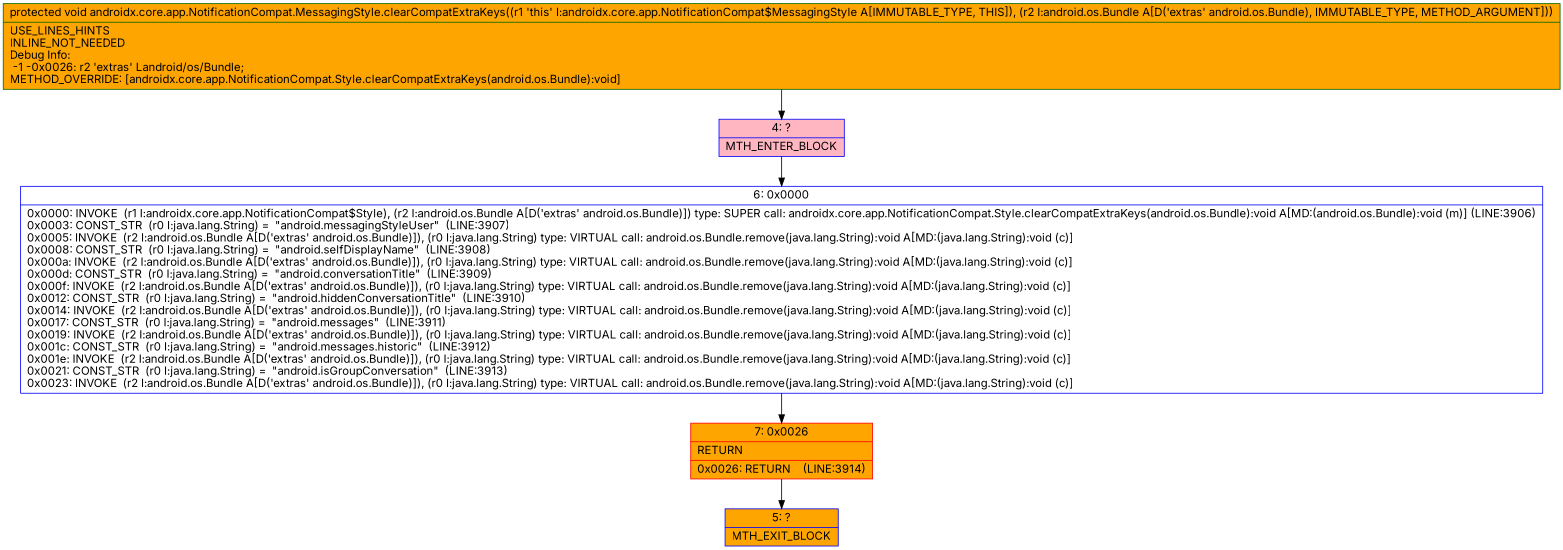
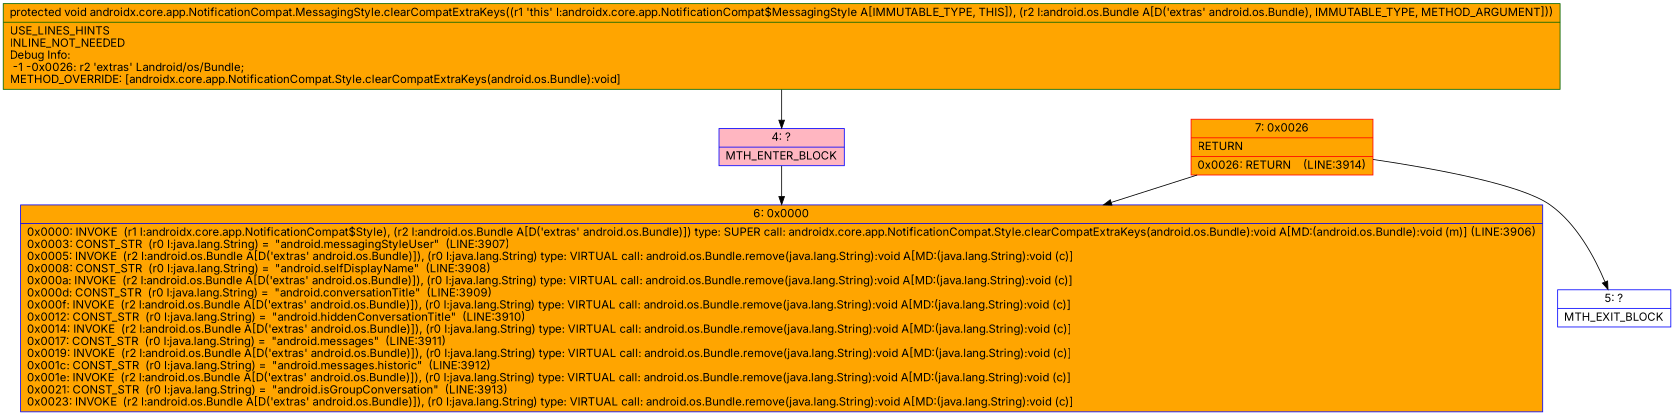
(782, 290) -> (782, 308)
(782, 404) -> (1154, 189)
(782, 527) -> (1614, 308)
